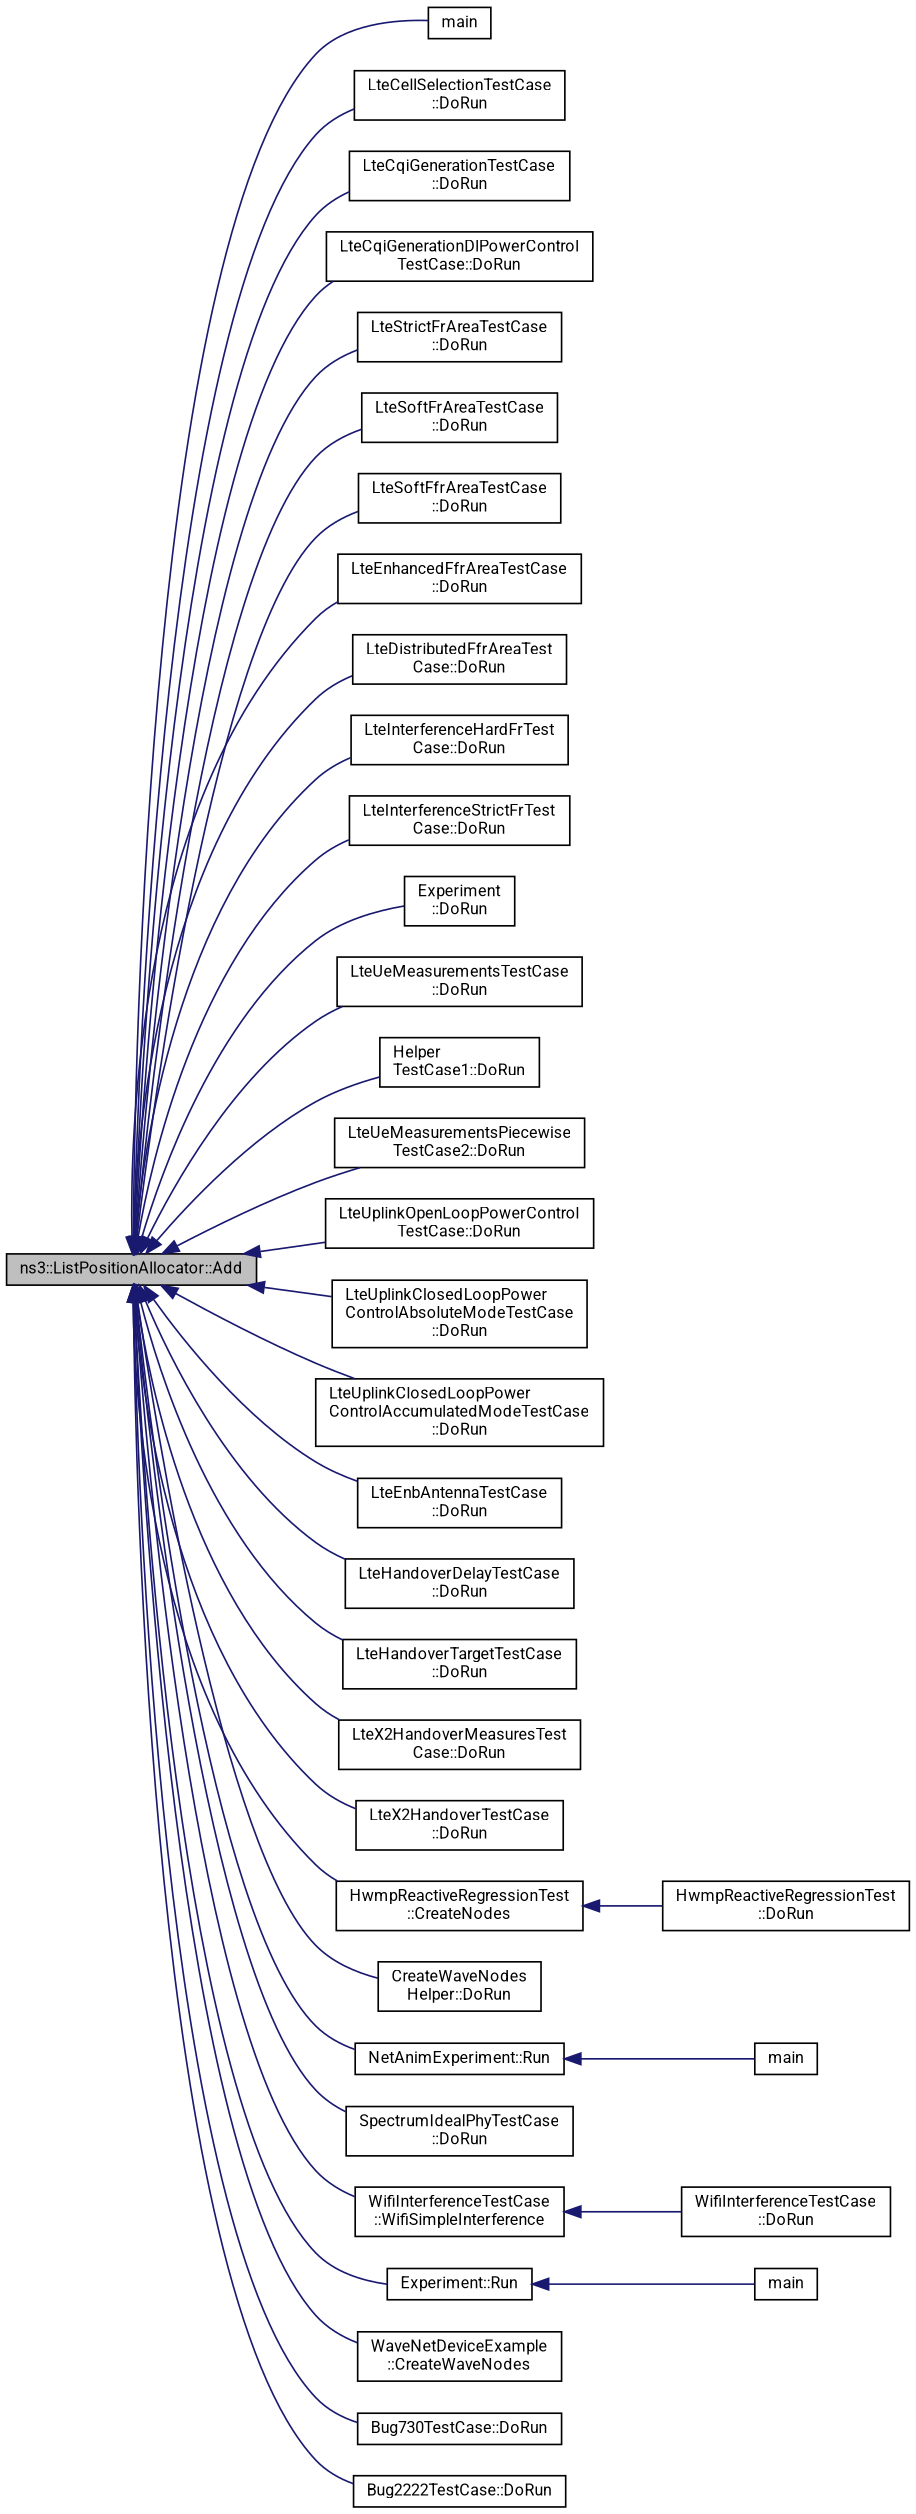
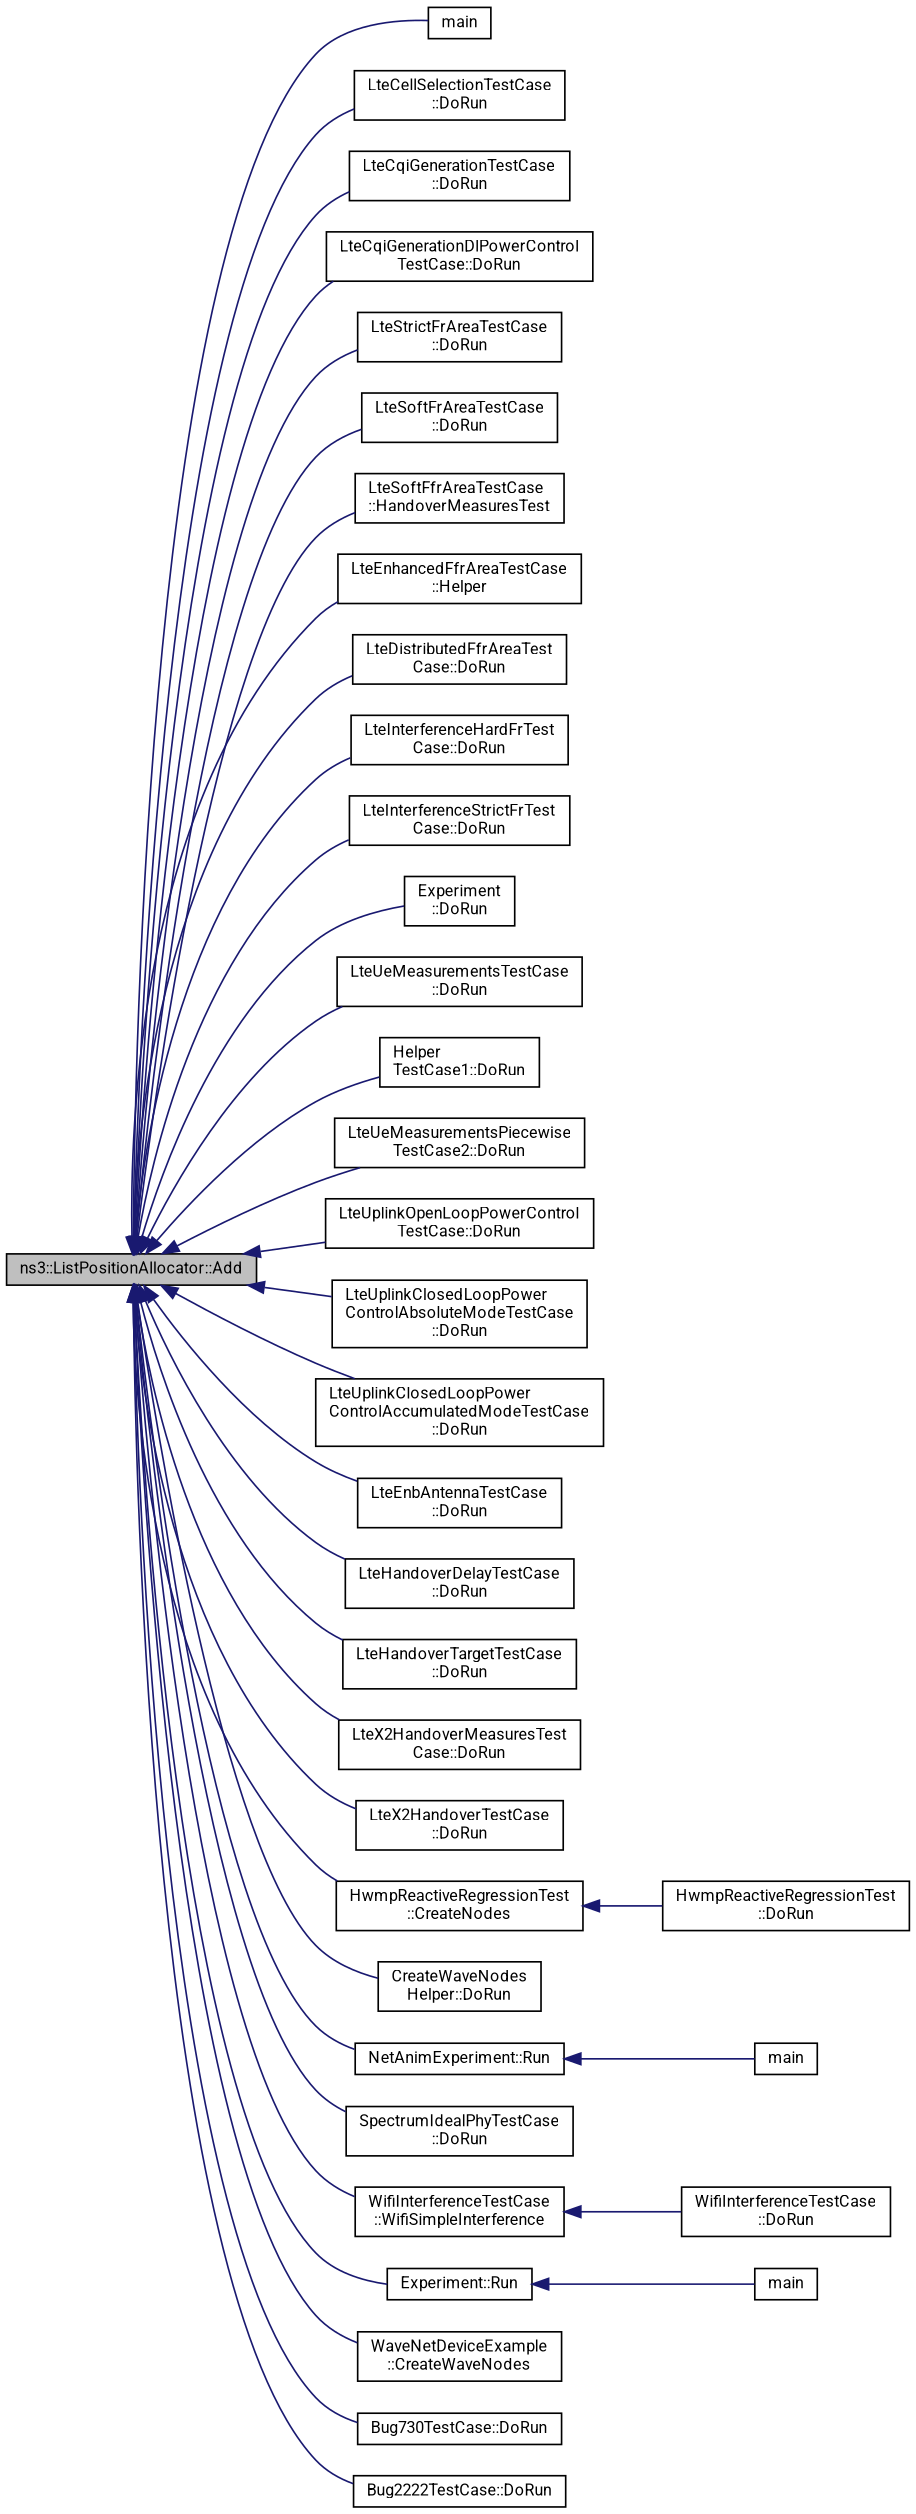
(460, 498) -> (460, 498)
(460, 579) -> (460, 579)
